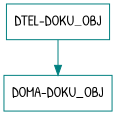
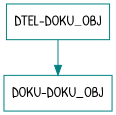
(58, 93) -> (58, 93)
